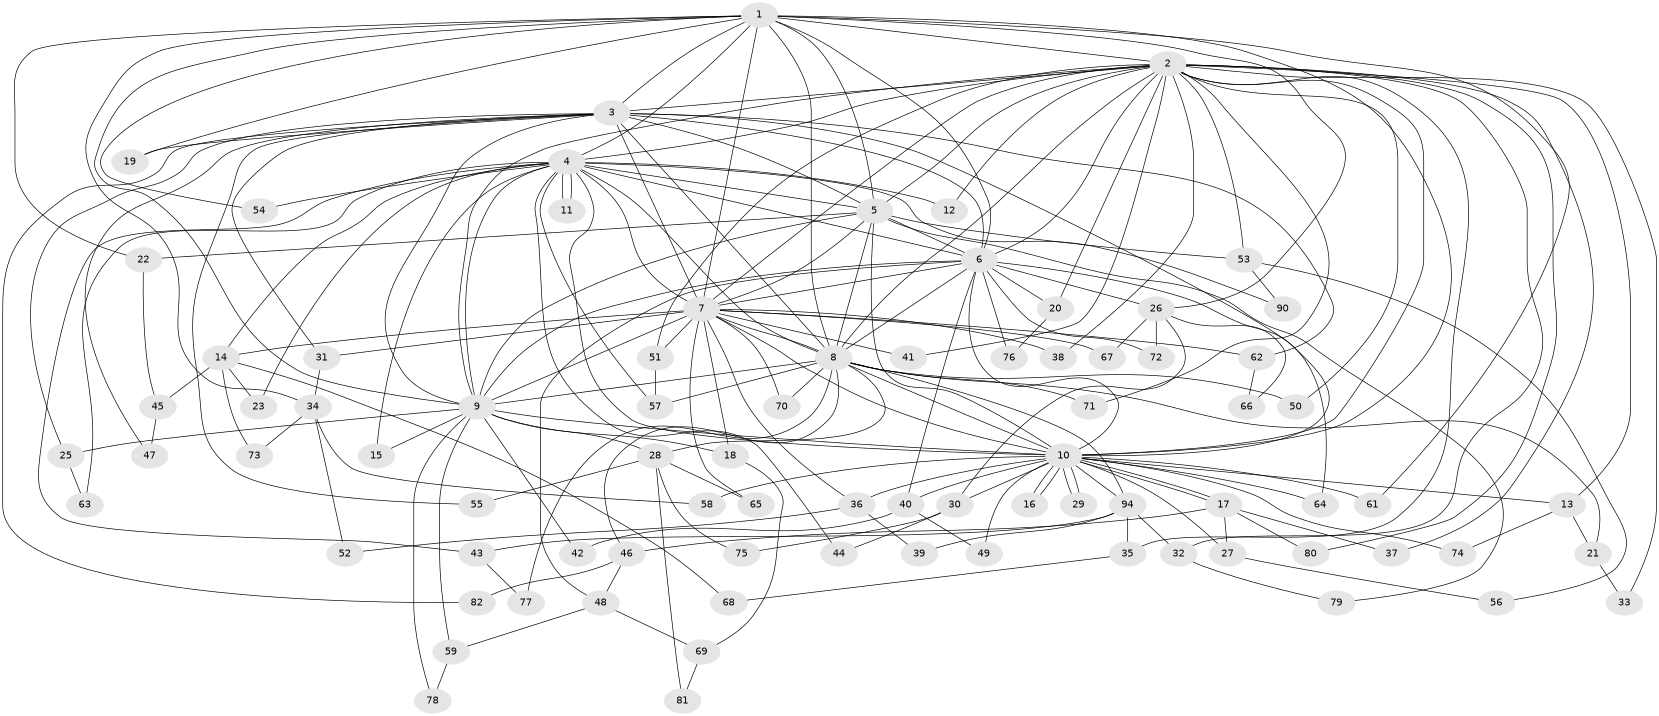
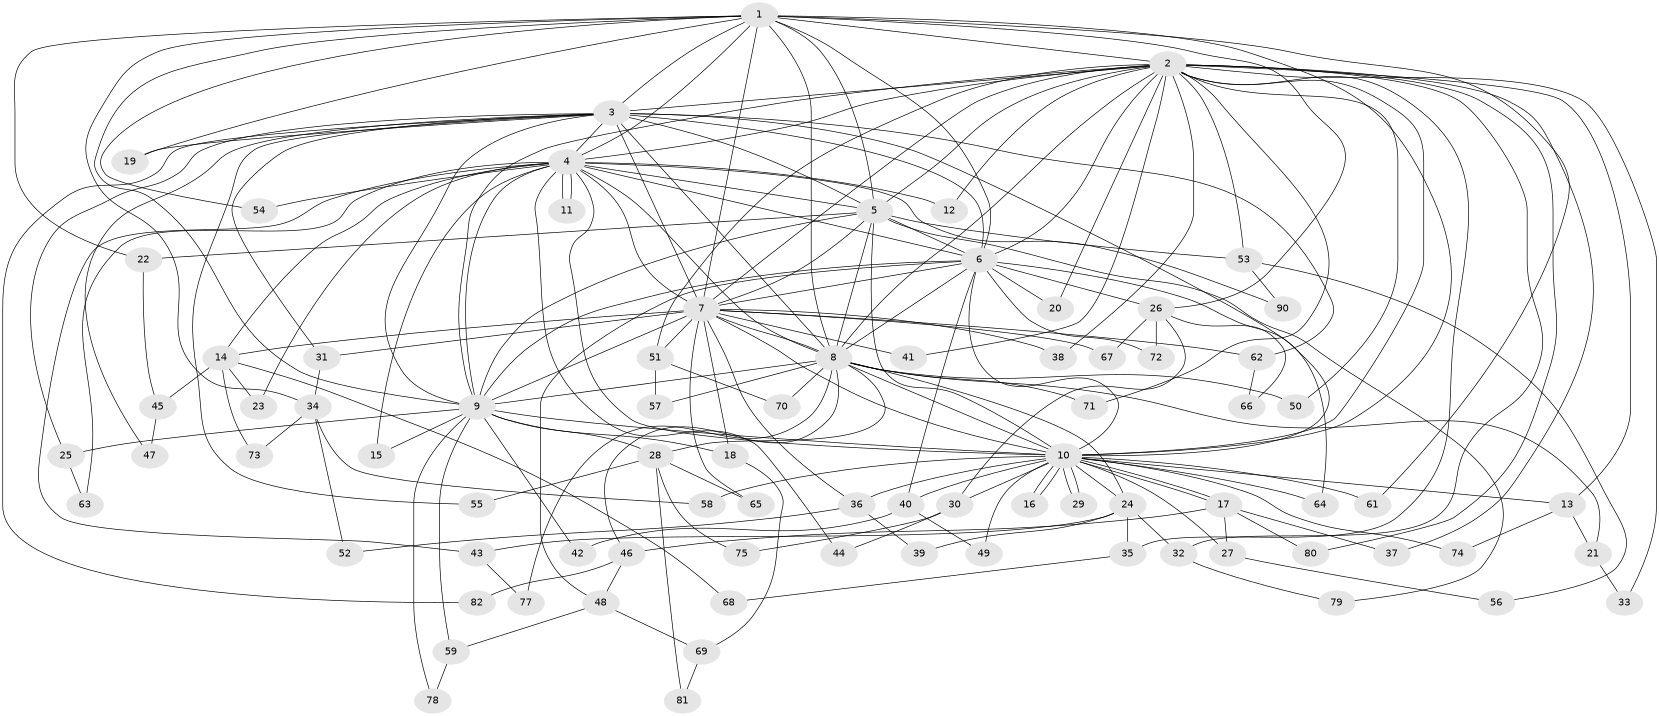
(568, 286) -> (595, 132)
(756, 349) -> (721, 383)
(1009, 358) -> none
(1128, 505) -> (1128, 505)
